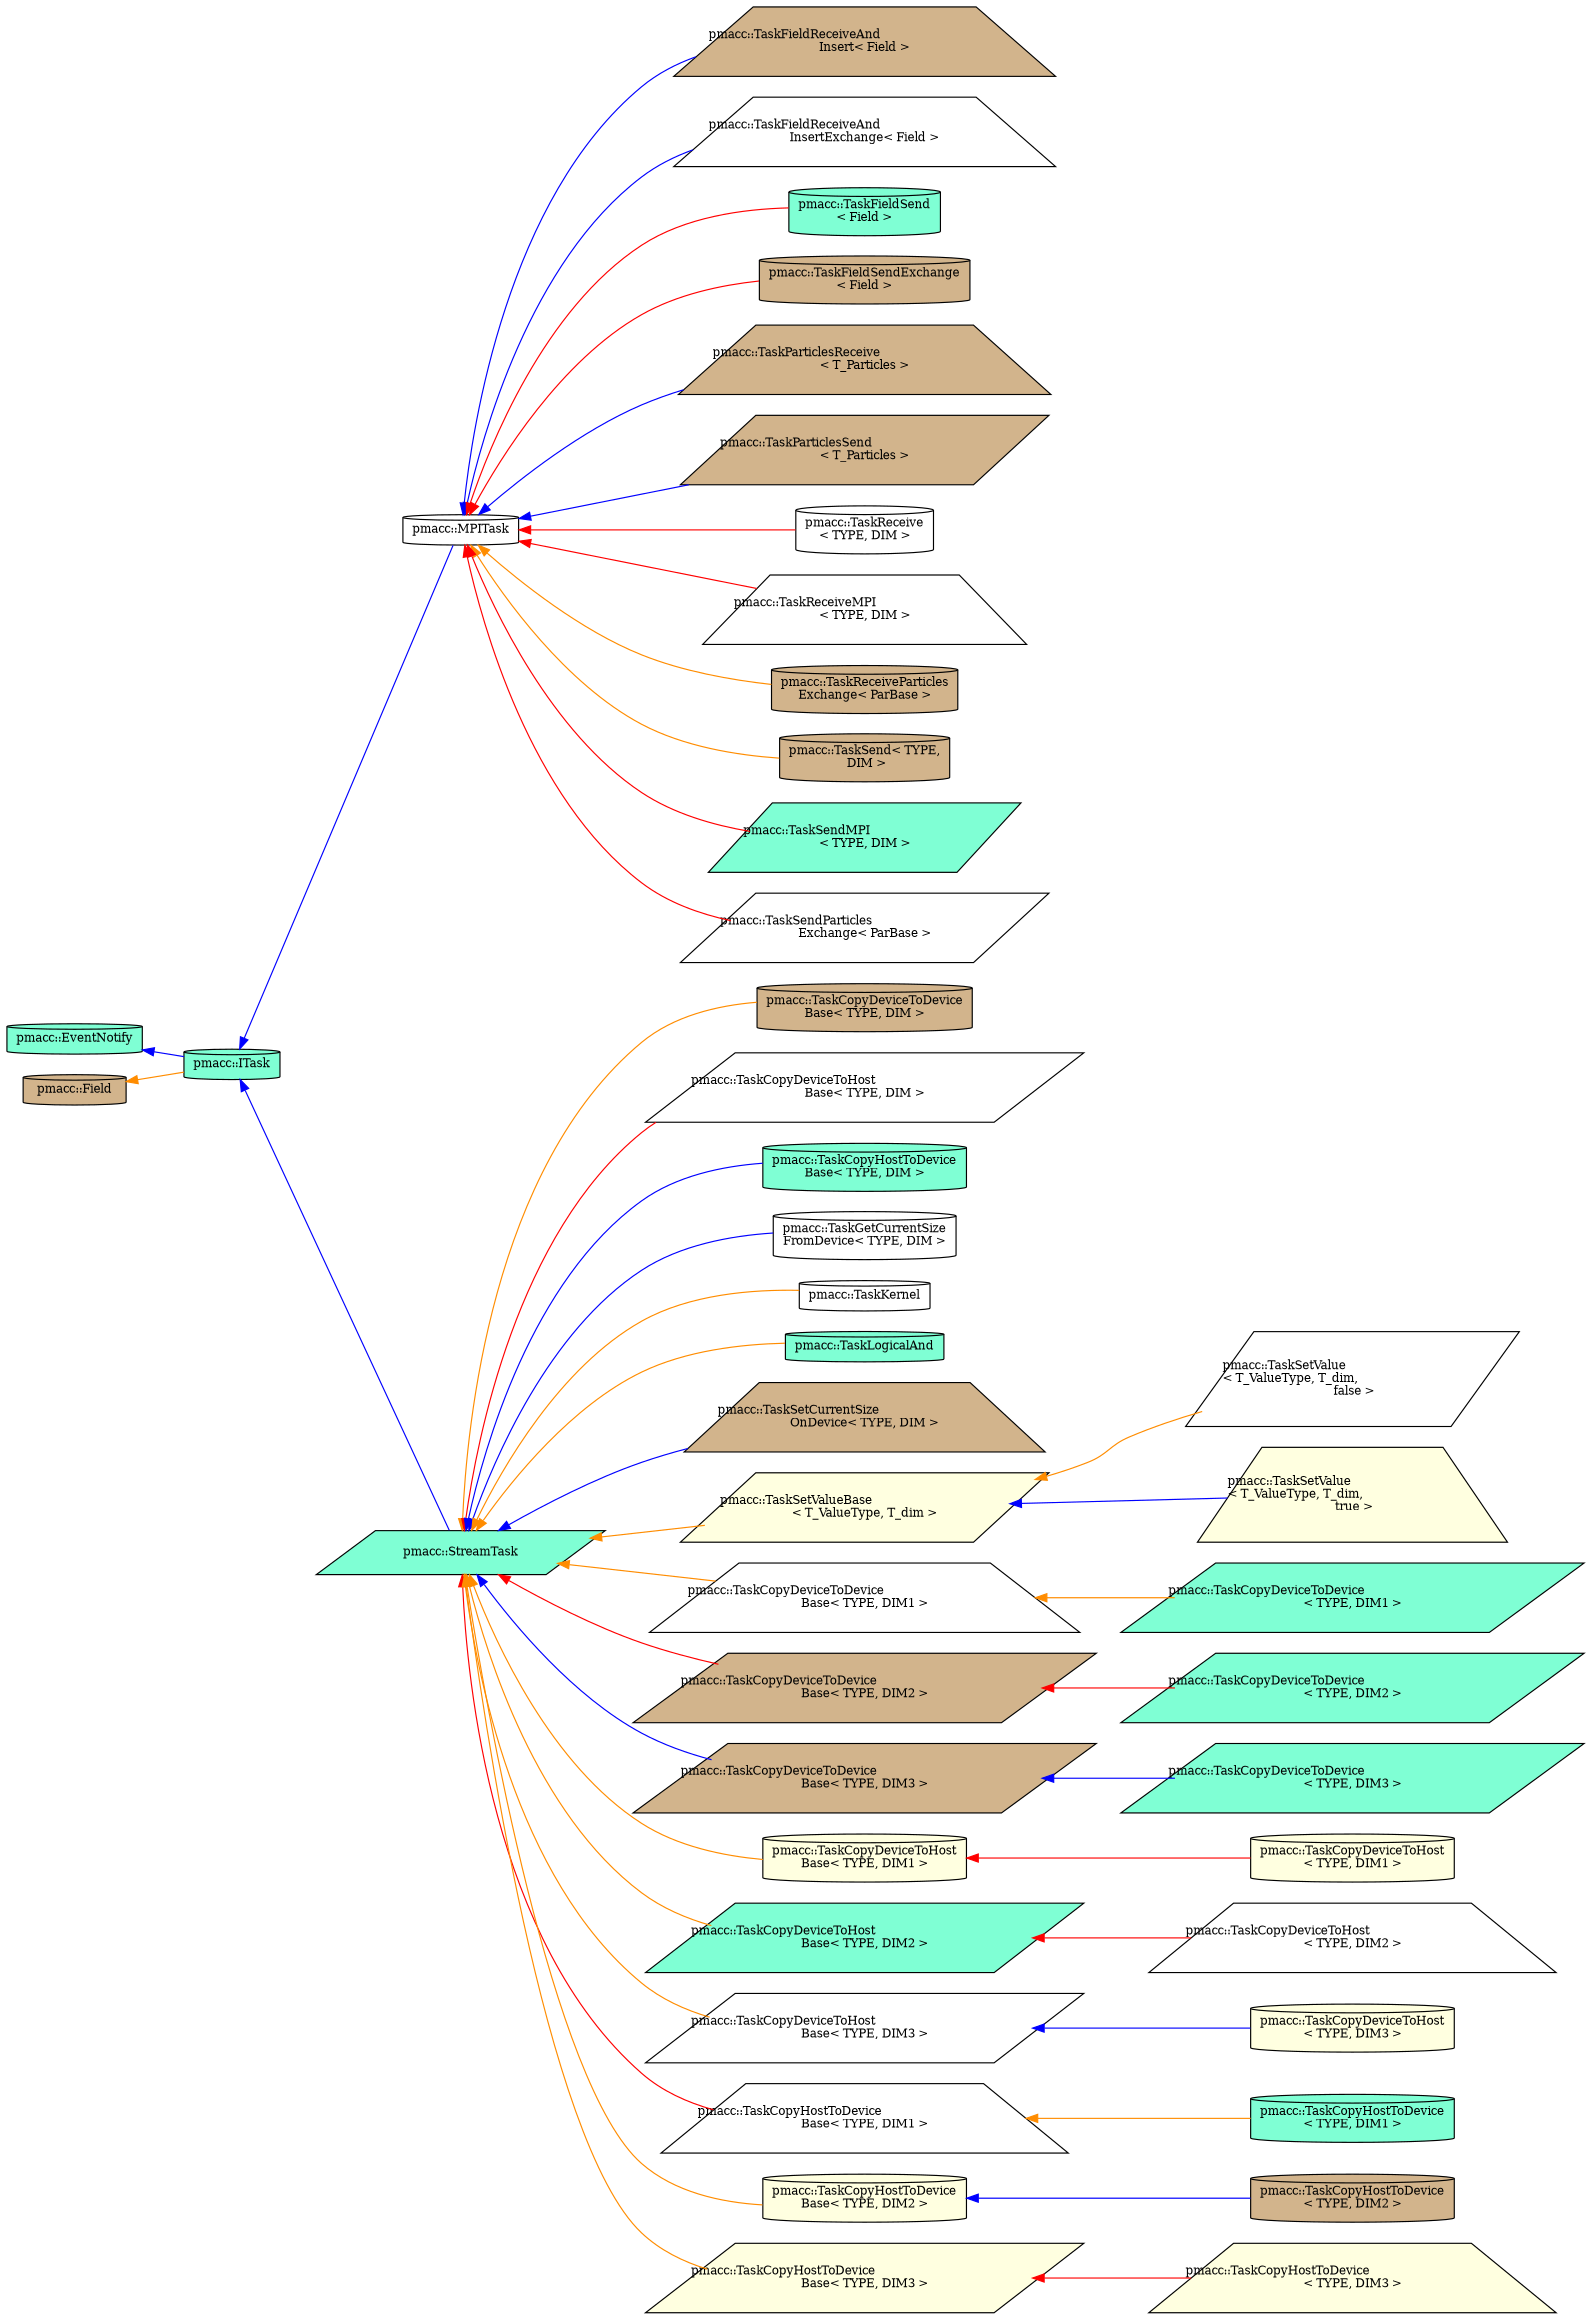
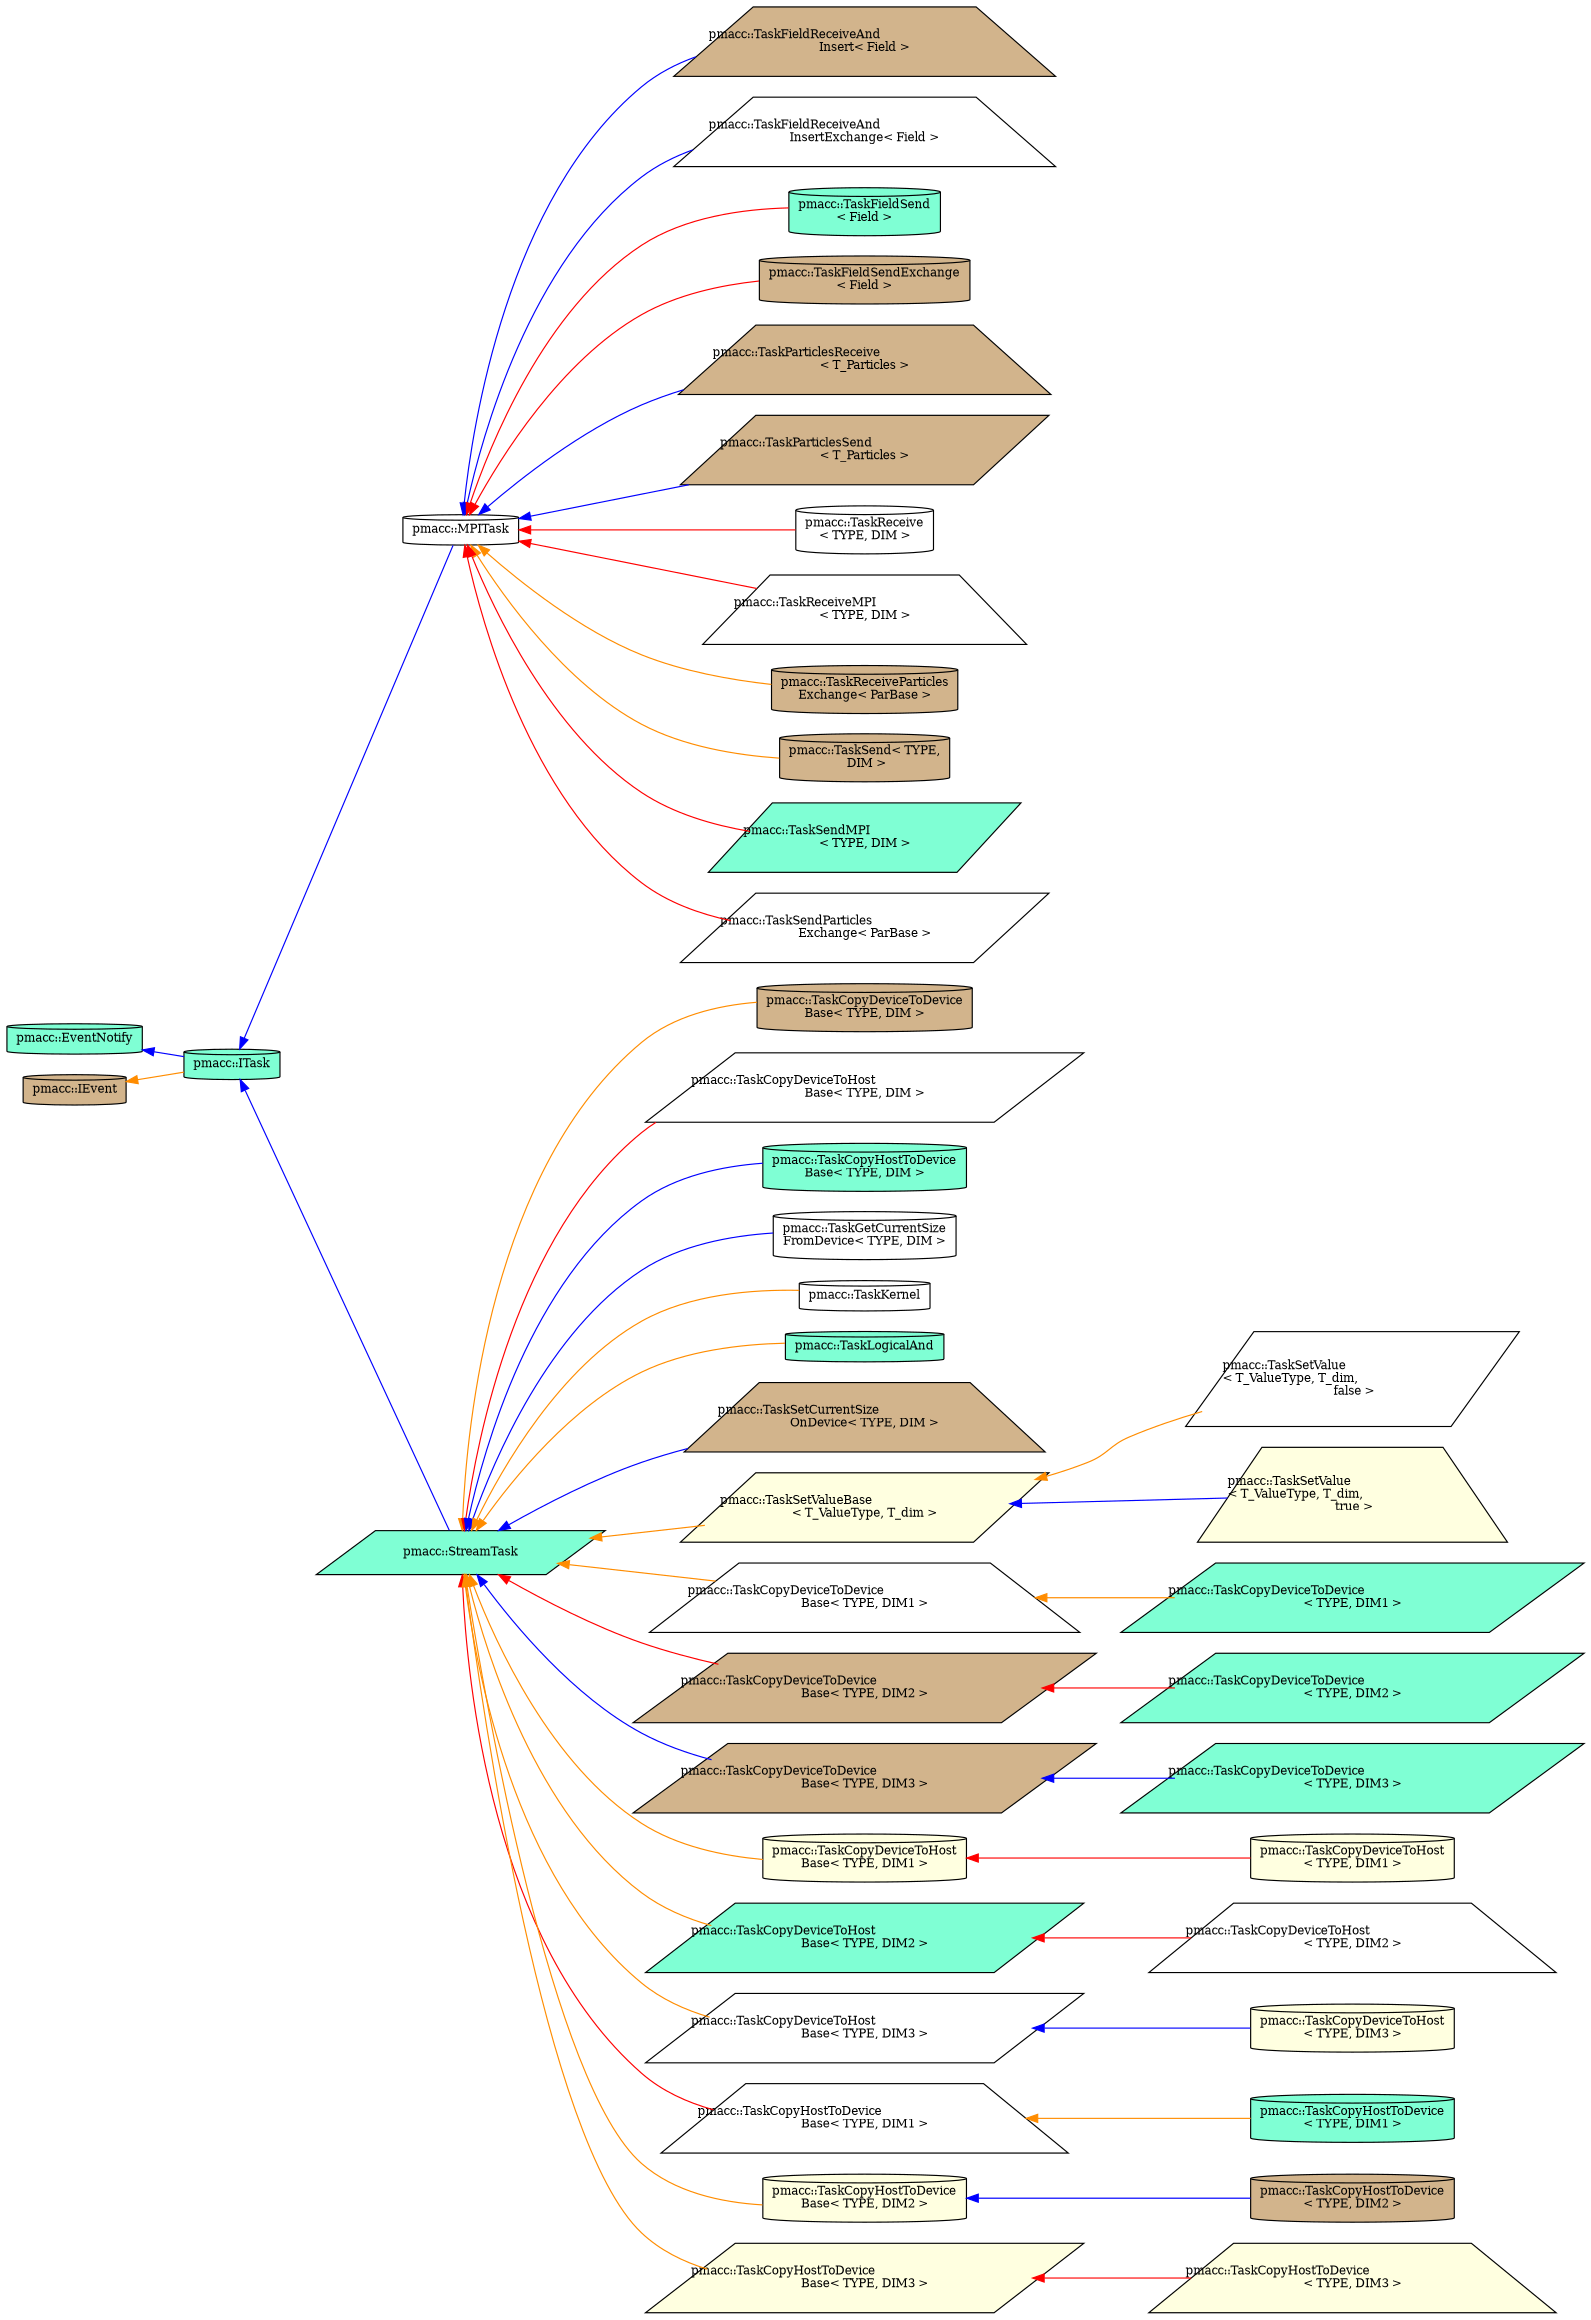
(75, 1090) -> (75, 1090)
